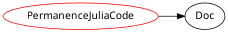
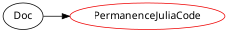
(168, 16) -> (53, 16)
